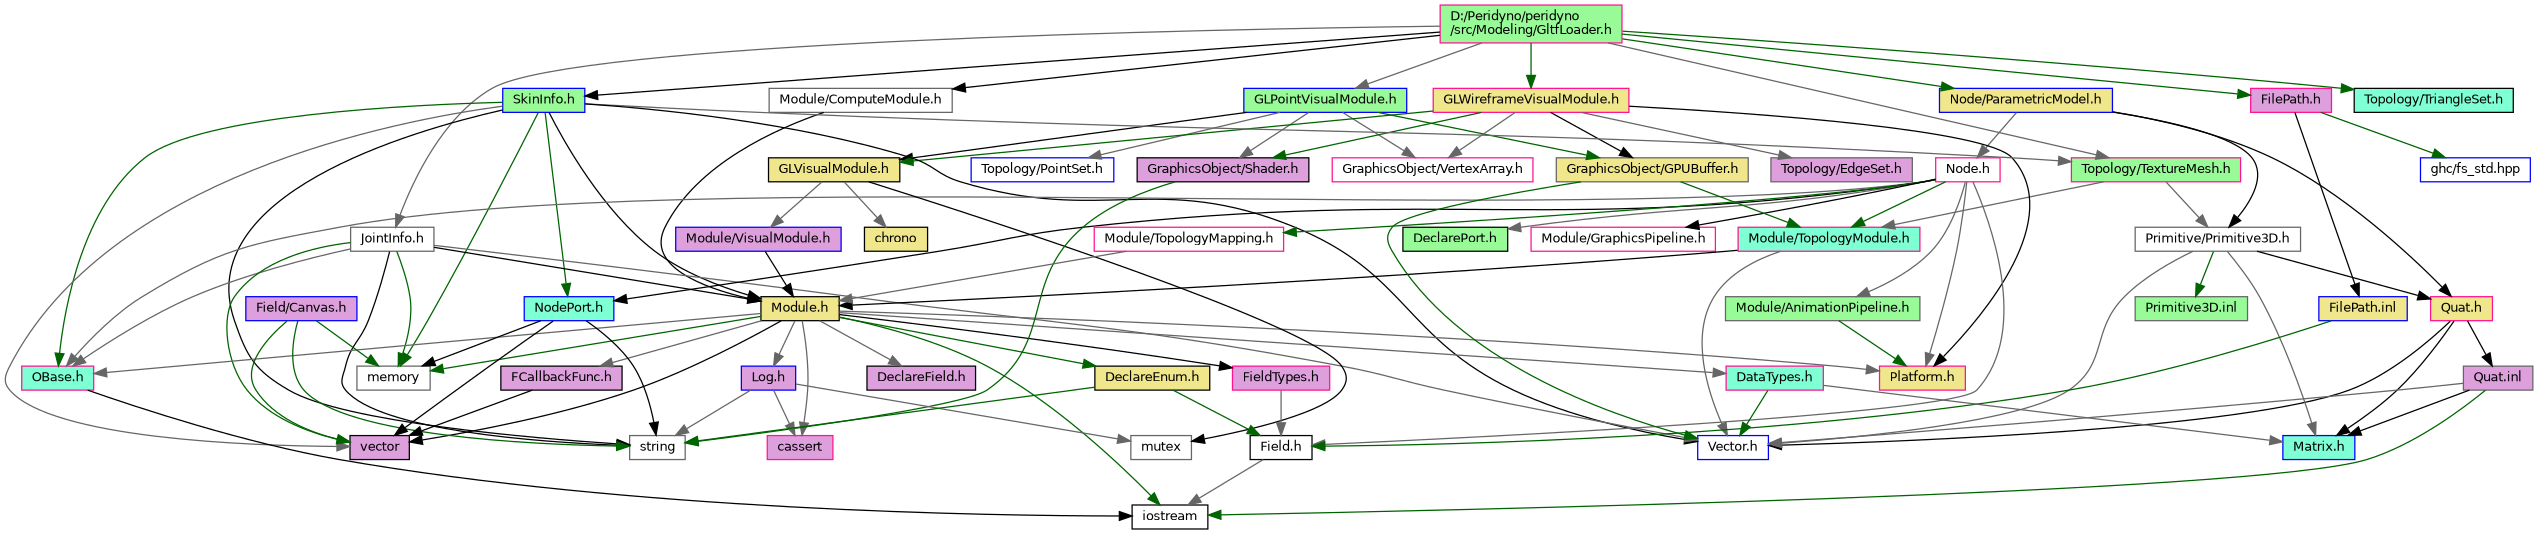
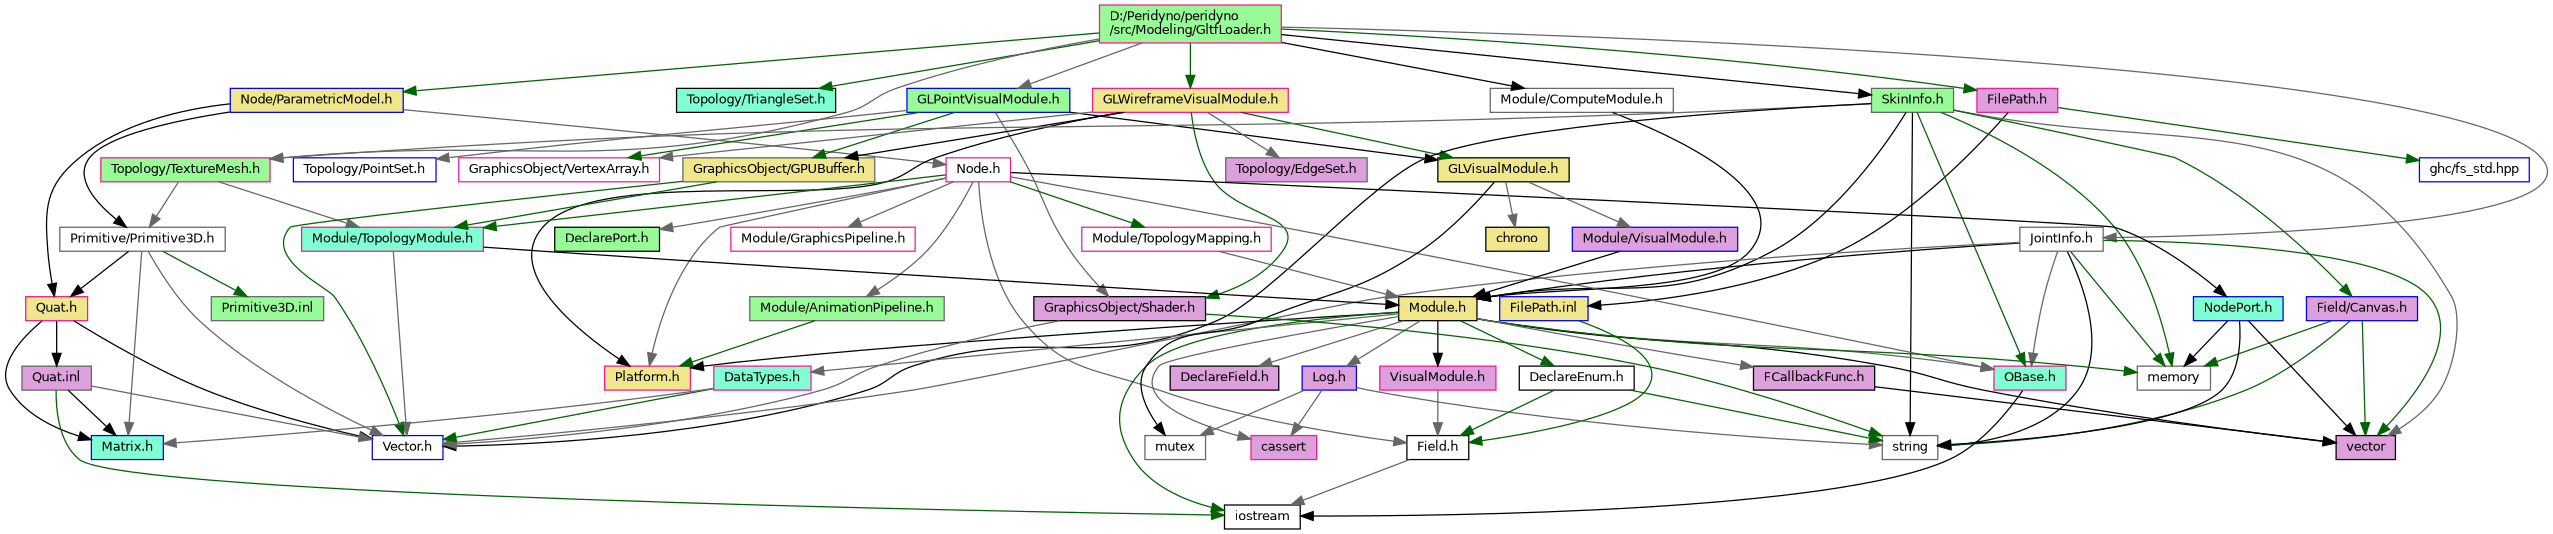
(544, 100) -> (1913, 100)
(1389, 141) -> (780, 134)
(556, 198) -> (2168, 156)
(1788, 209) -> (907, 202)
(1353, 333) -> (1051, 335)
(1152, 378) -> (1577, 378)
(1281, 378) -> (1438, 378)
none -> (793, 397)
